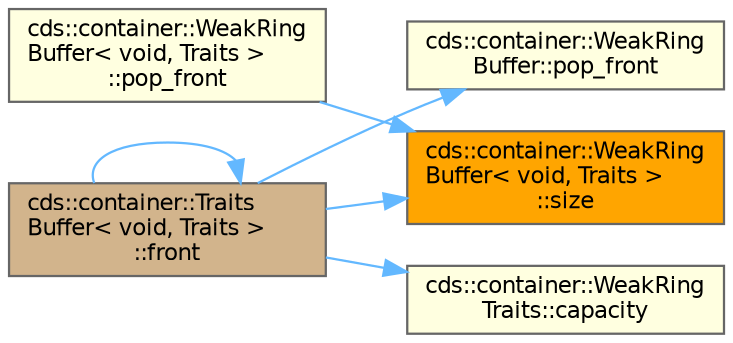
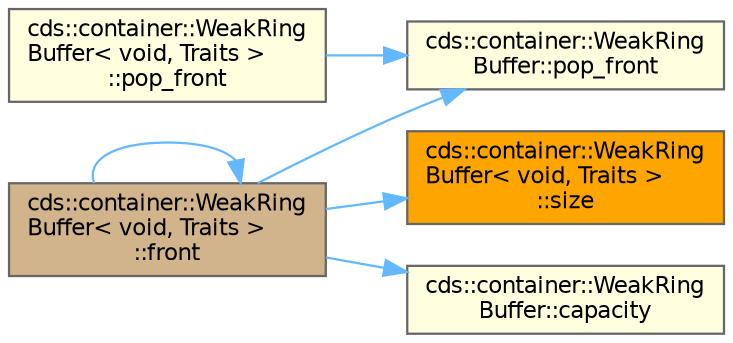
(356, 113) -> (355, 55)
(167, 230) -> (167, 230)
(566, 300) -> (566, 300)
